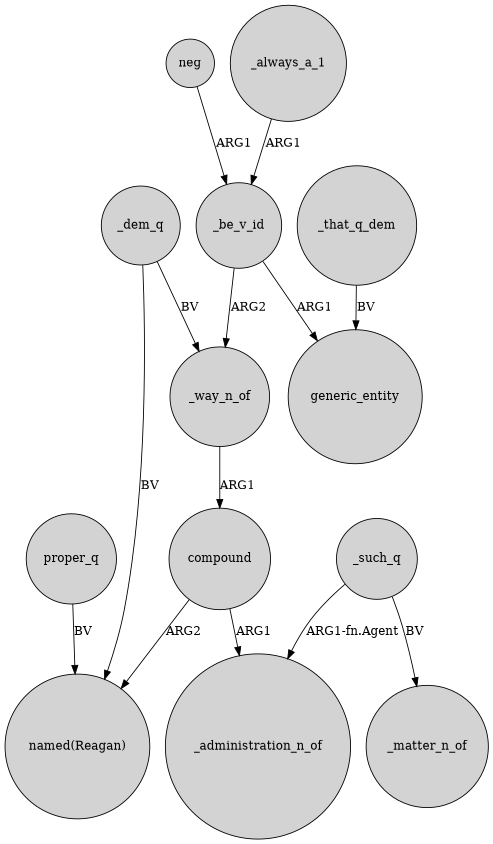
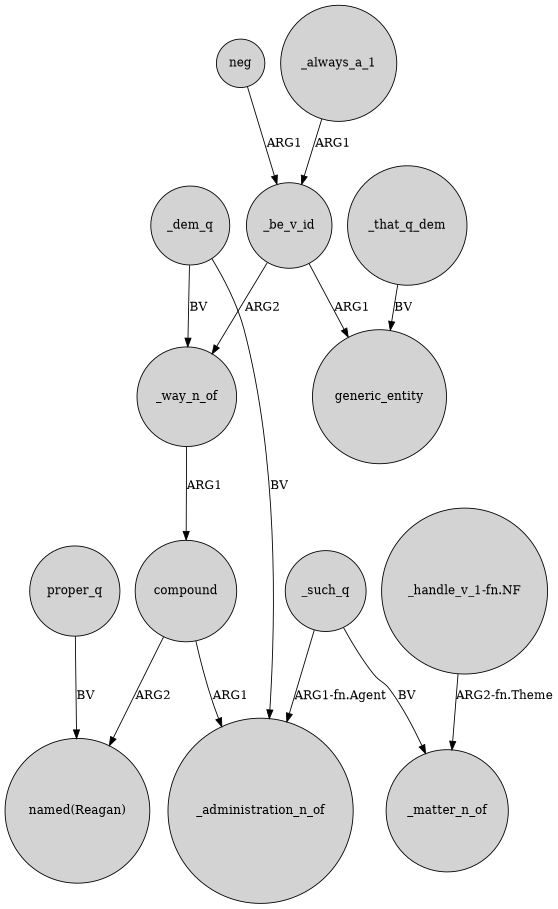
(141, 470) -> (269, 480)
none -> (465, 591)
